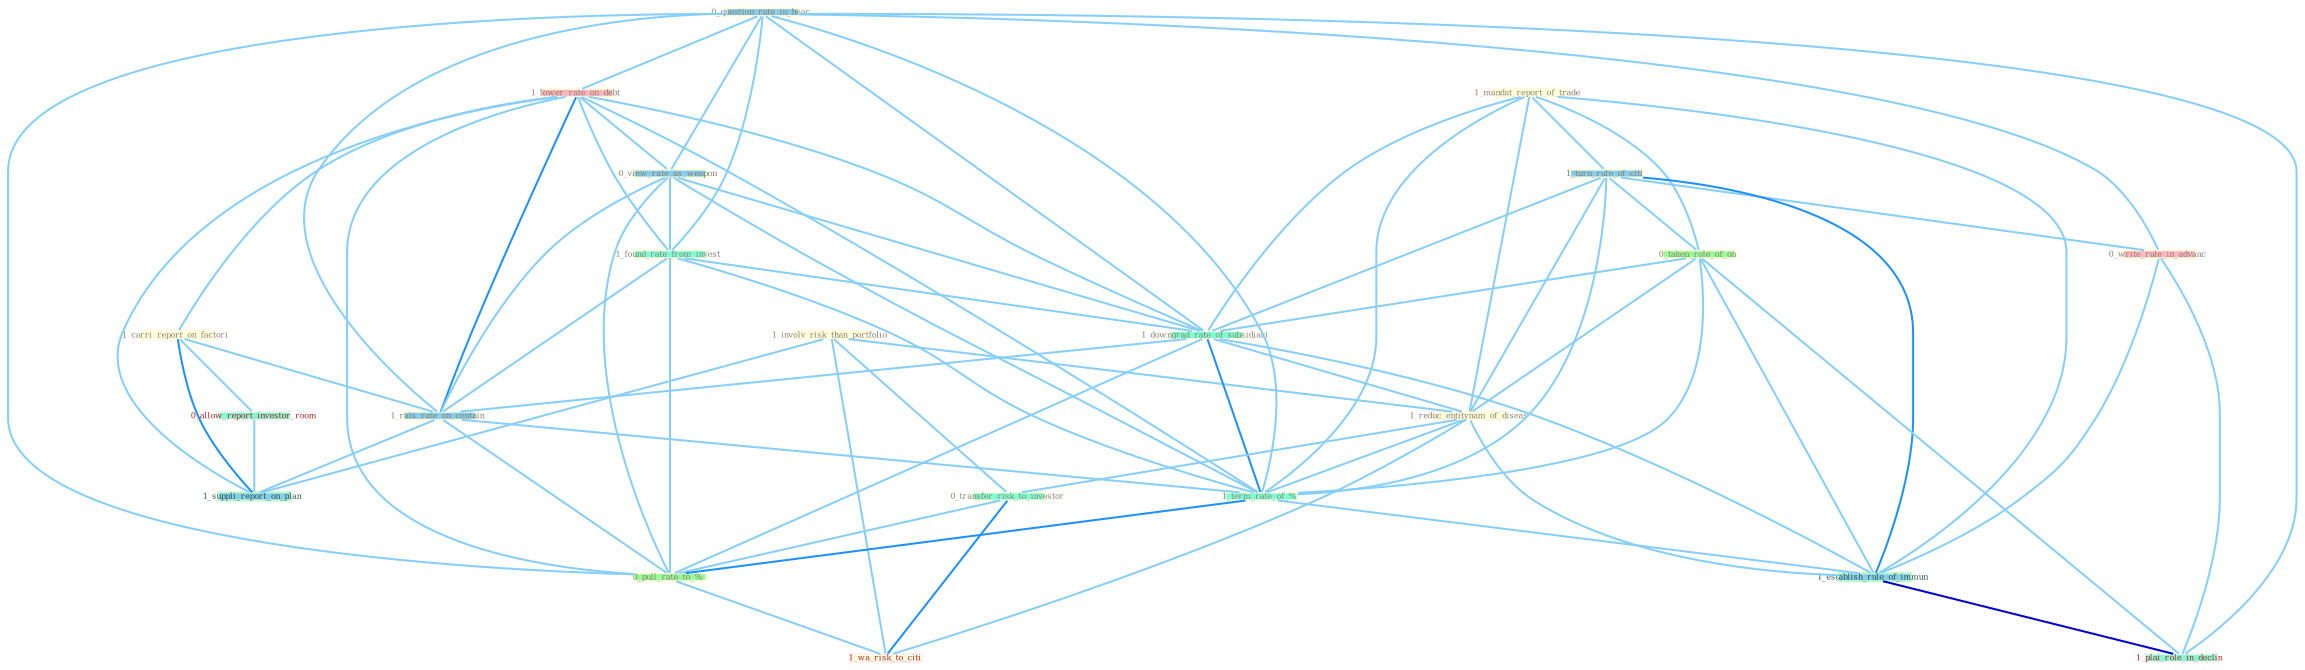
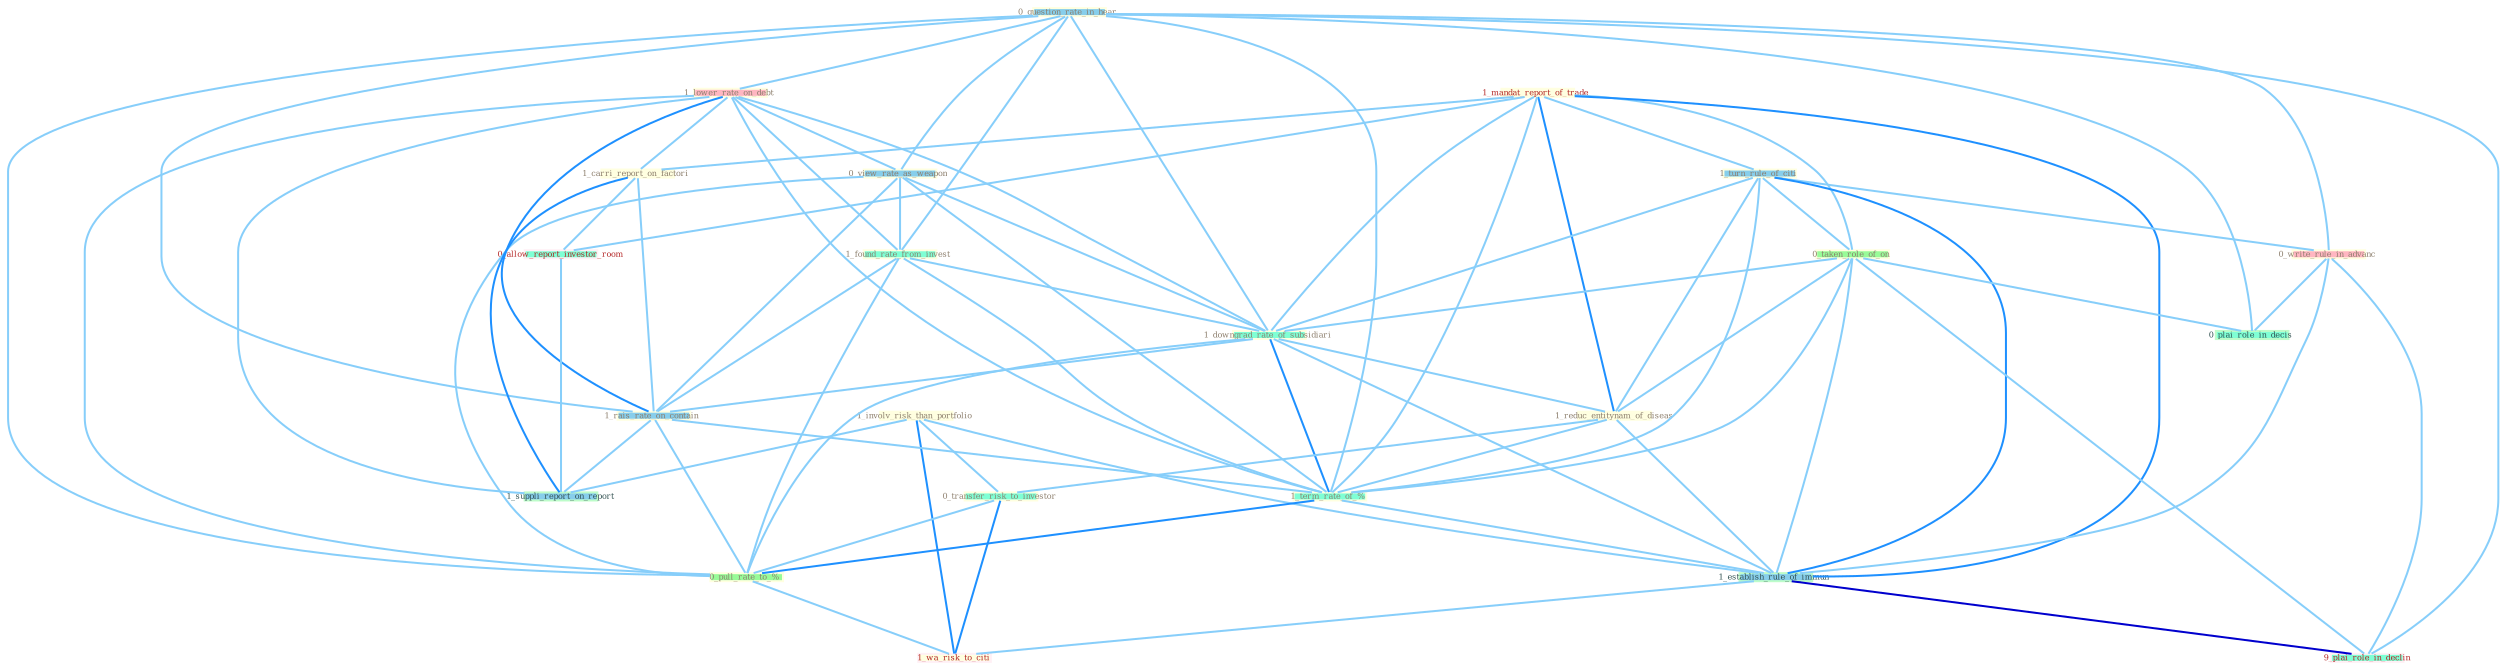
(1530, 93) -> (1538, 93)
none -> (1088, 133)
none -> (1049, 174)
(2019, 195) -> (2134, 207)
(1499, 254) -> (1576, 254)
none -> (2252, 335)
(1150, 375) -> (1338, 512)
(254, 496) -> (561, 496)
(861, 512) -> (935, 537)
(1186, 554) -> (1365, 618)
(2182, 658) -> (2367, 658)
